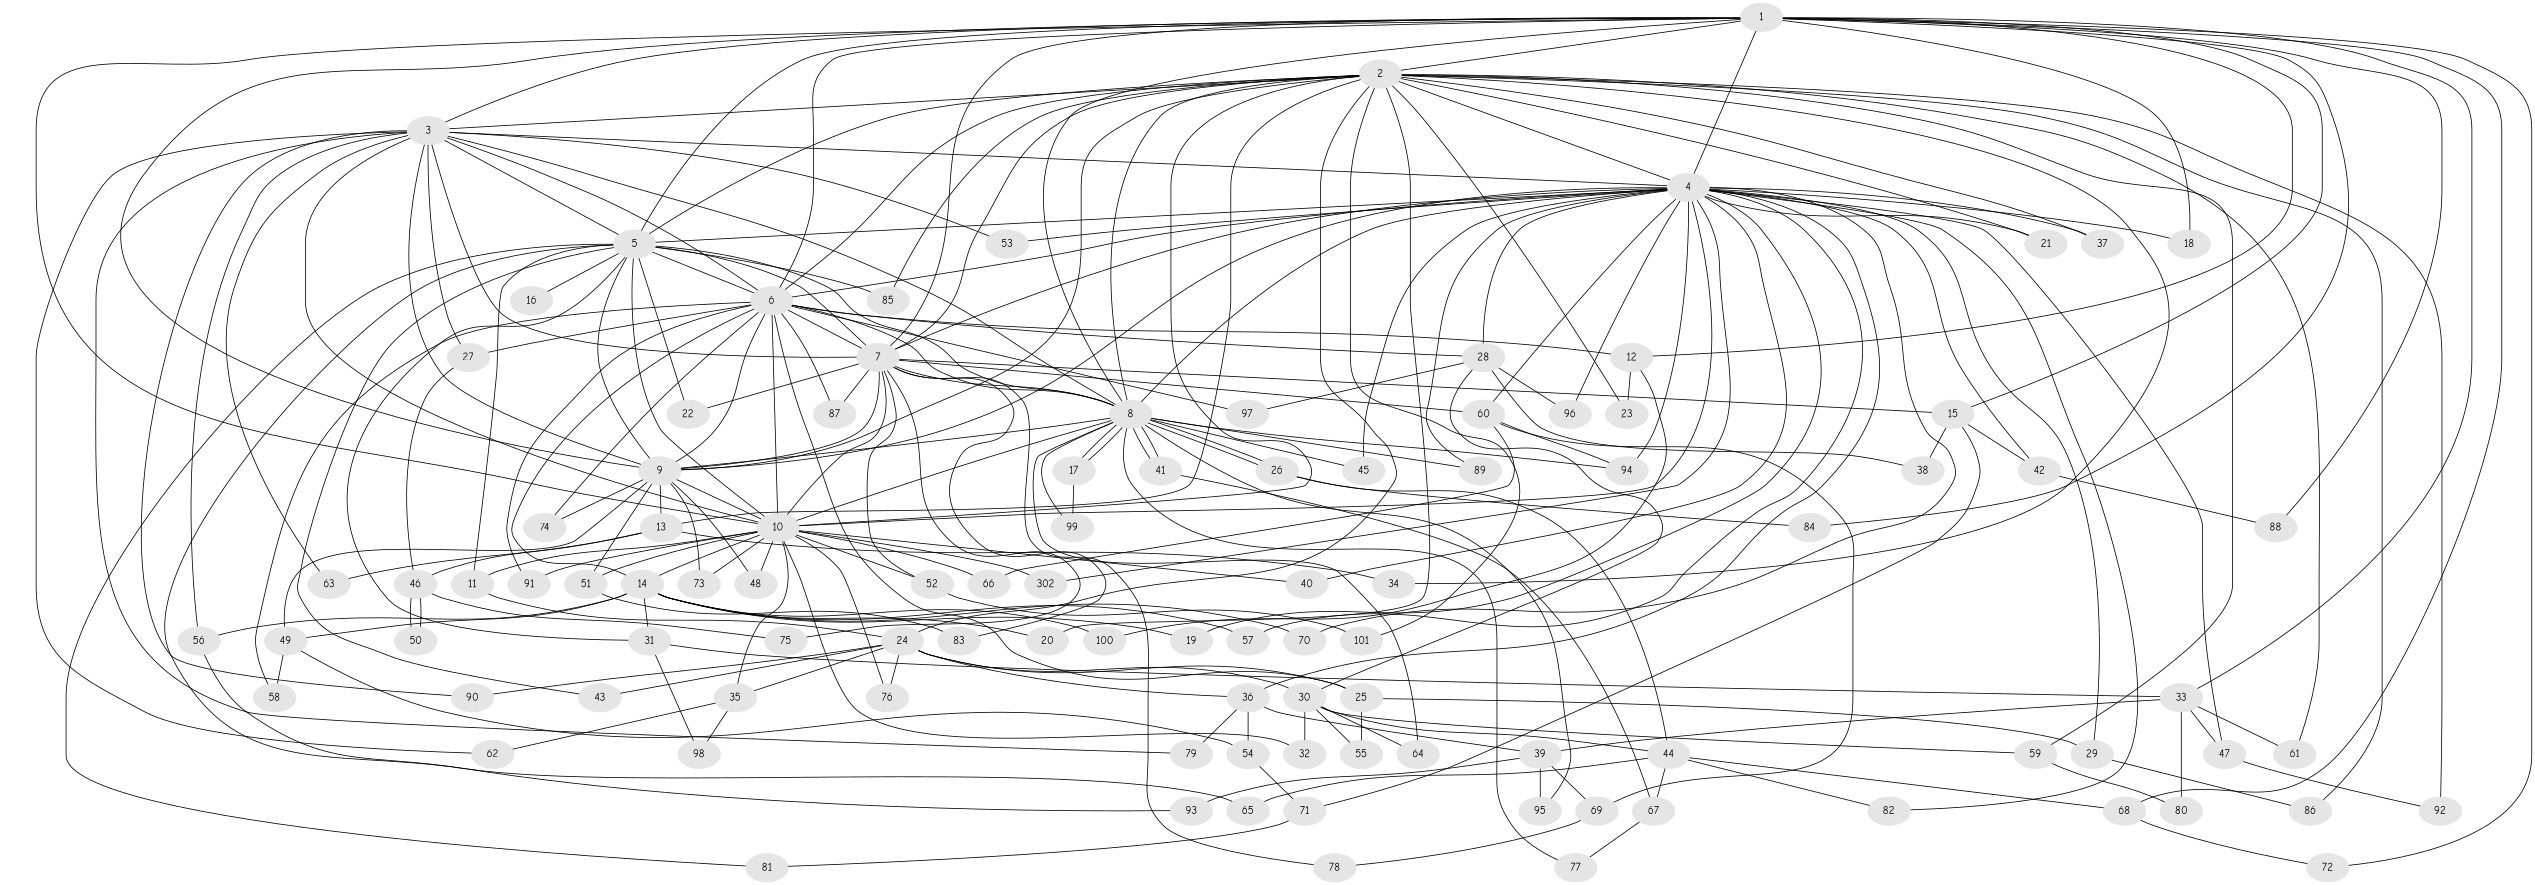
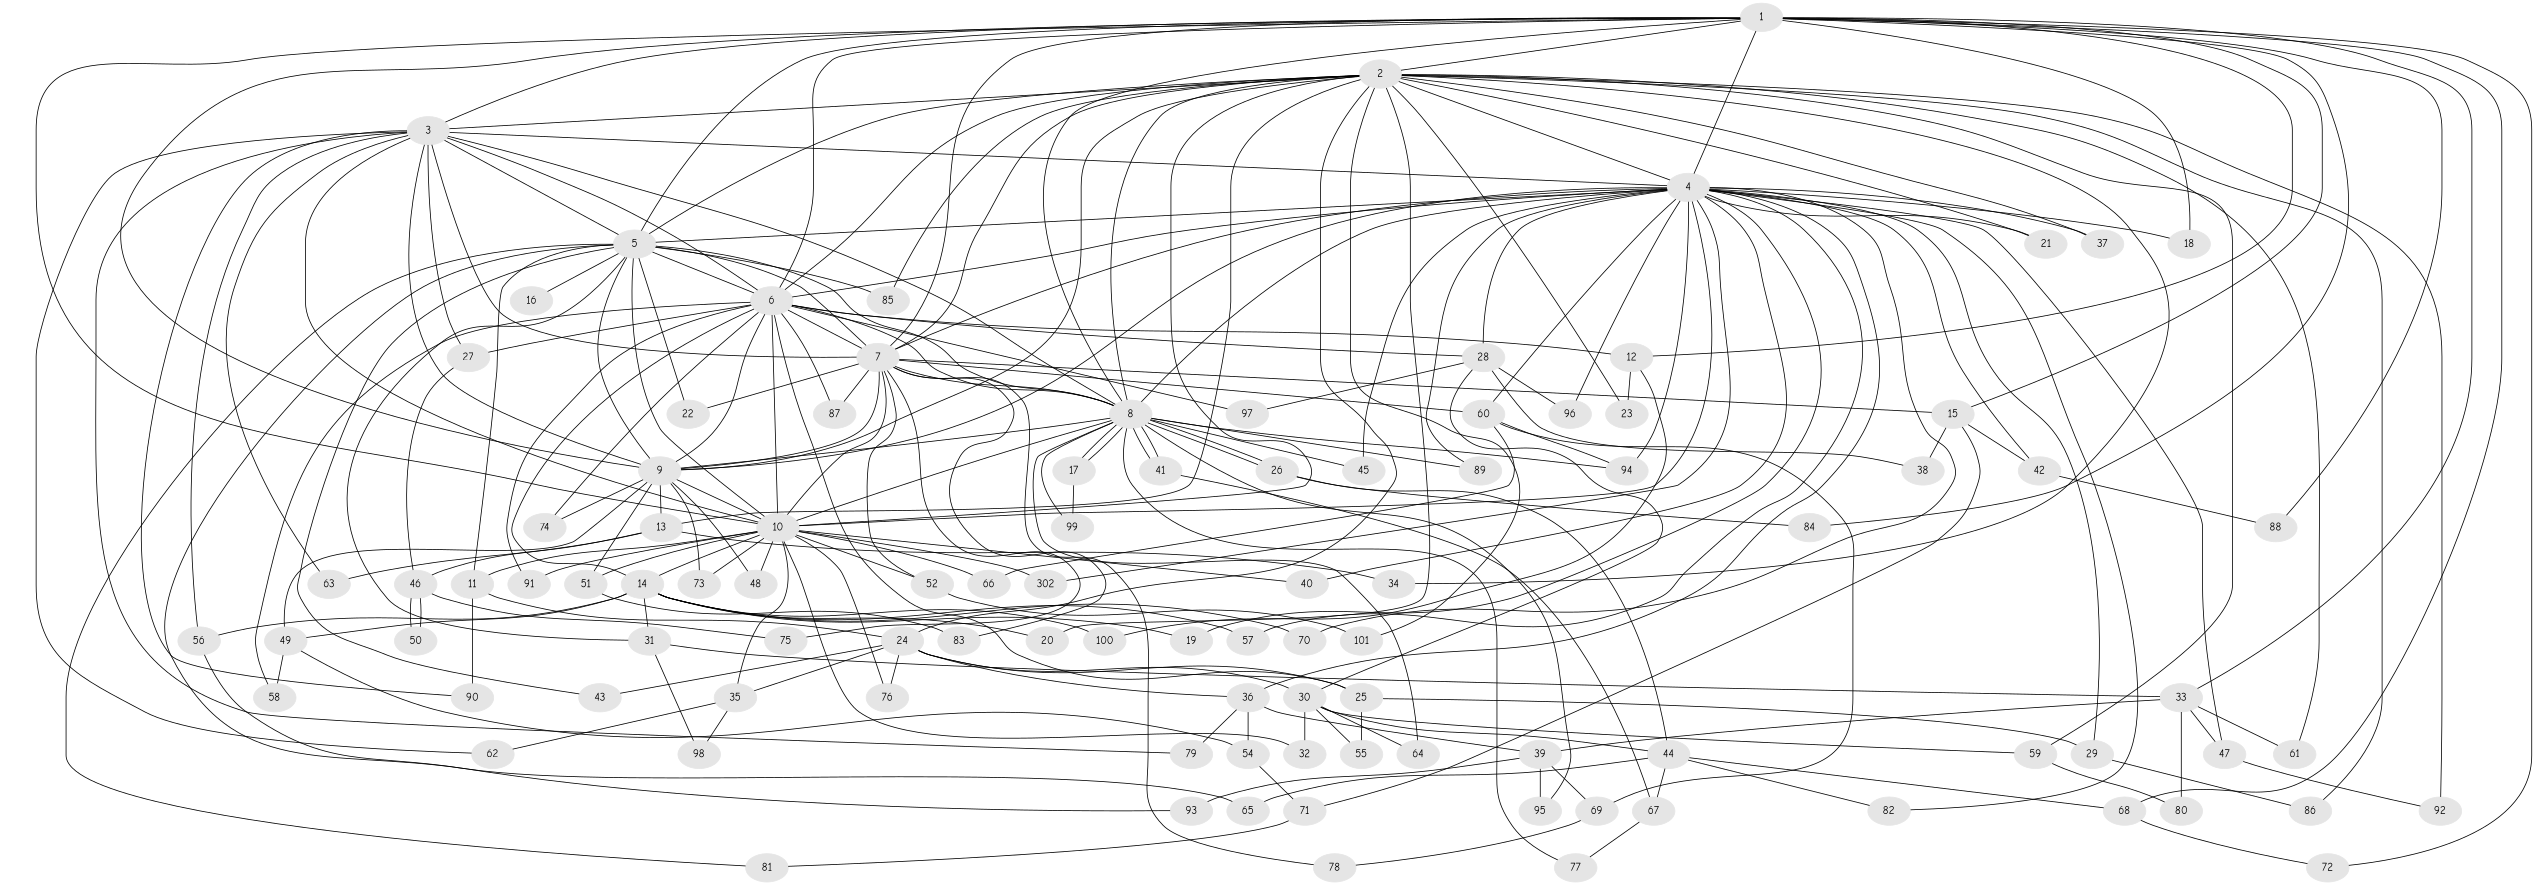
(1007, 244) -> none
(688, 670) -> (472, 641)
